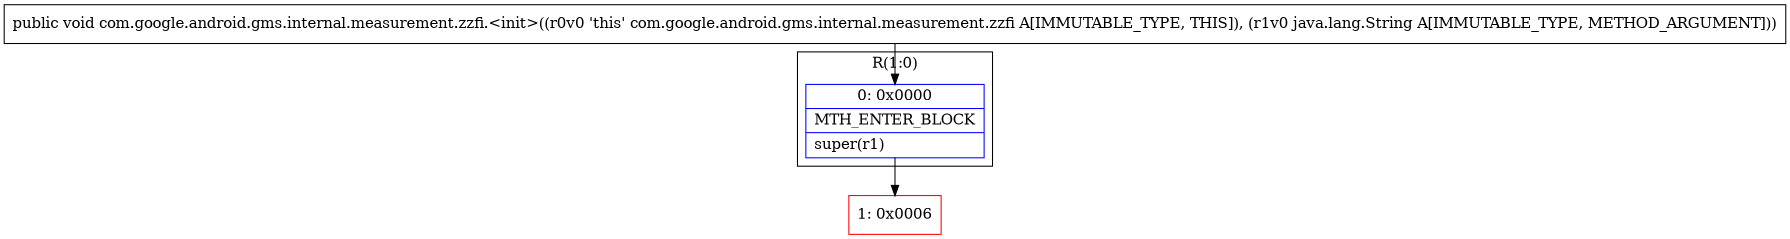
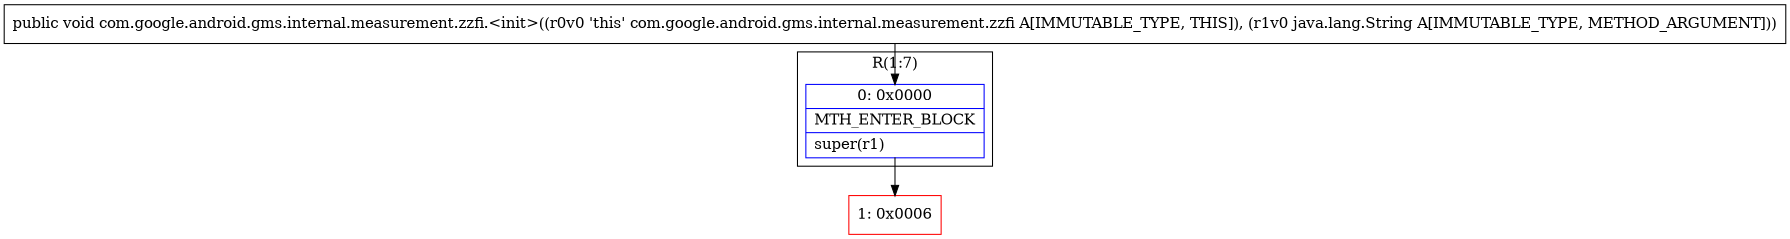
(895, 64) -> (895, 64)
